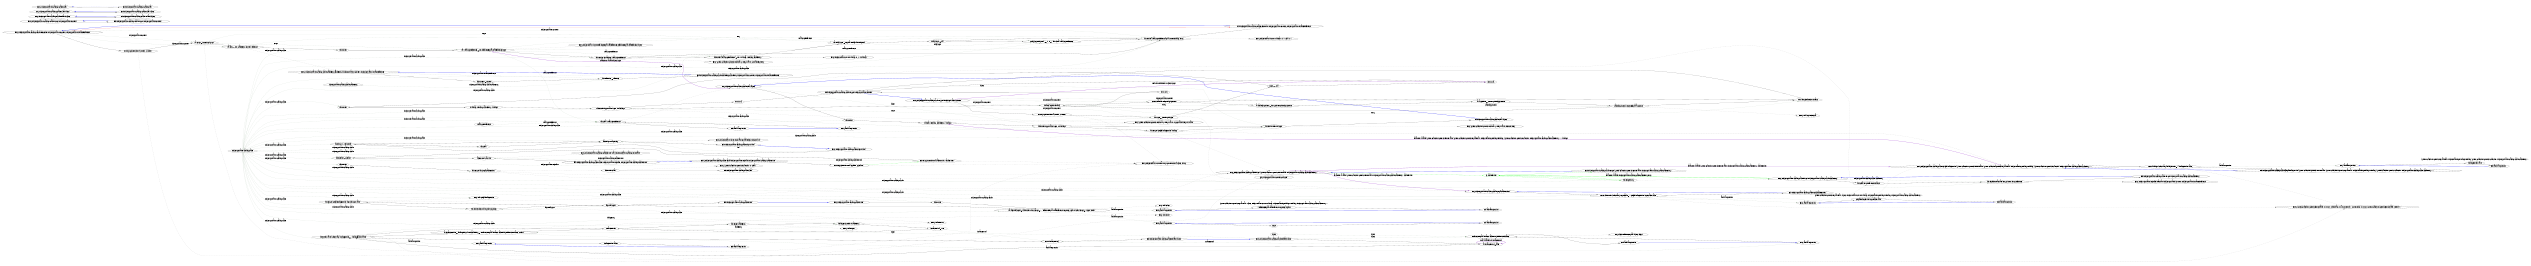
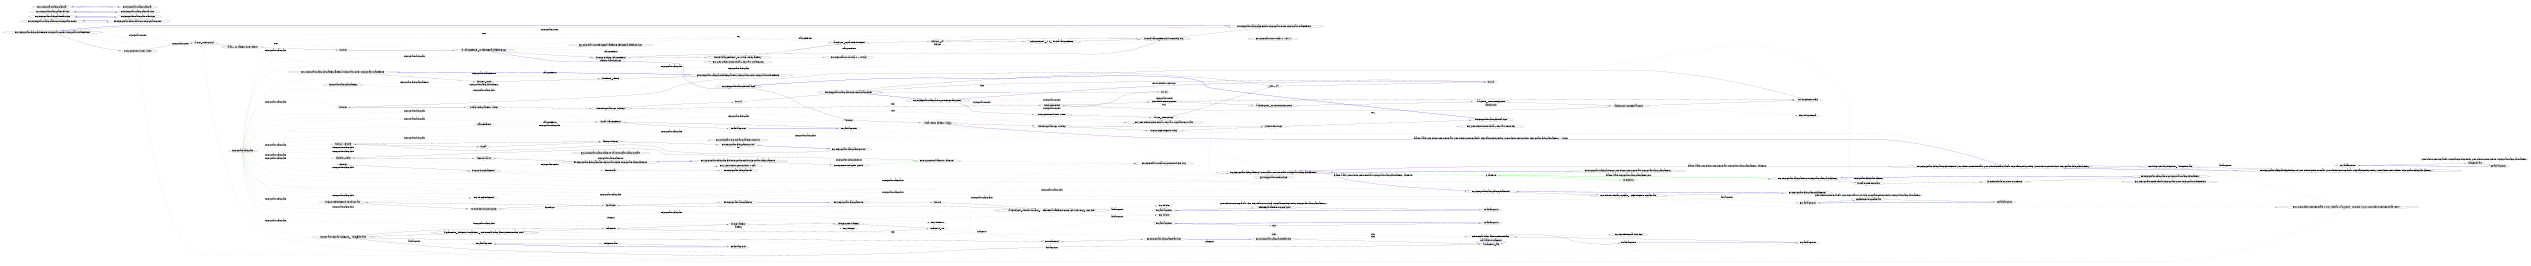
(96, 6) -> (96, 6)
none -> (418, 83)
